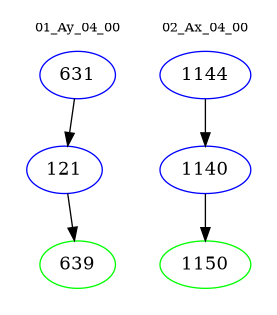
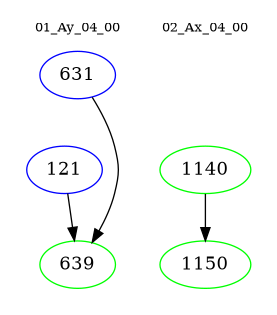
(205, 75) -> none
(72, 116) -> (118, 163)
(205, 170) -> (205, 170)
